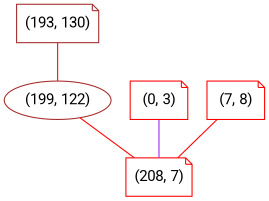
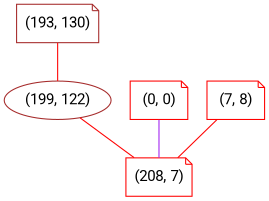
(159, 100) -> (159, 100)
